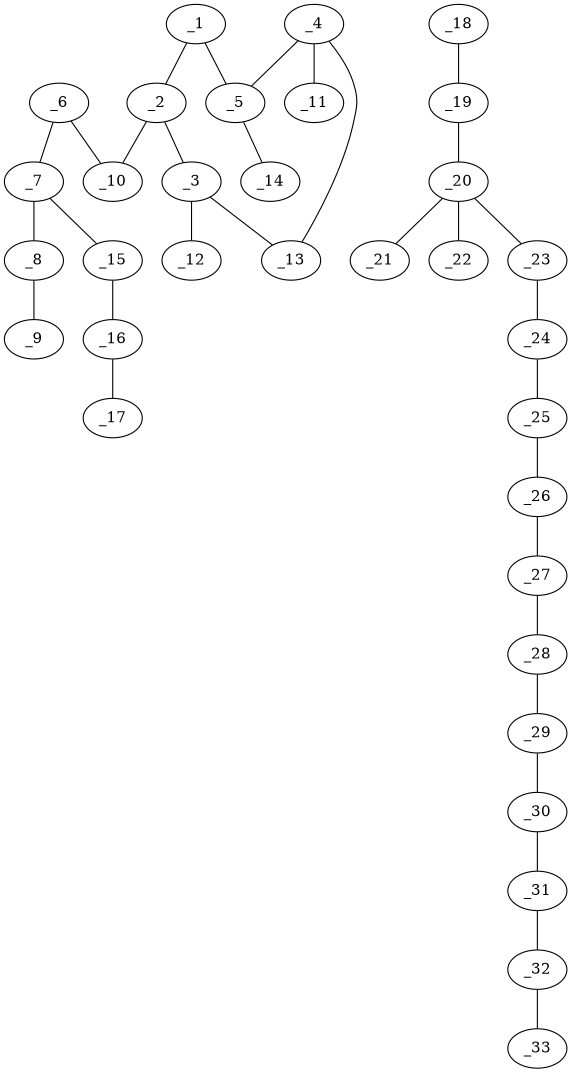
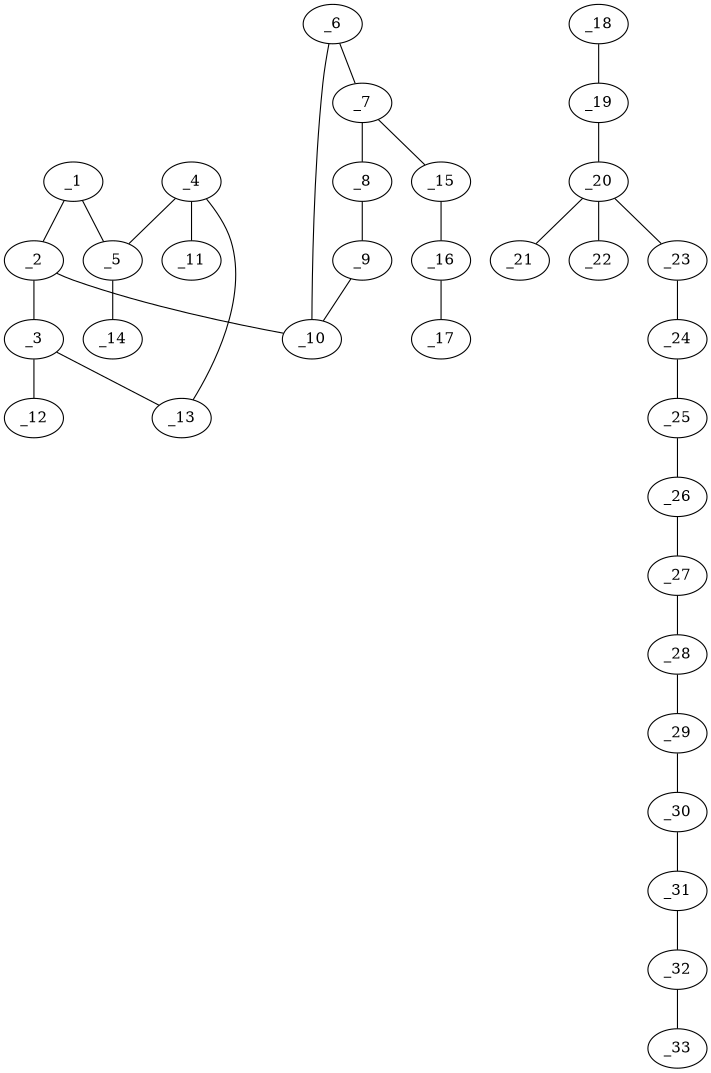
none -> (337, 300)
